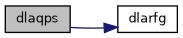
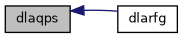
(87, 28) -> (101, 10)
